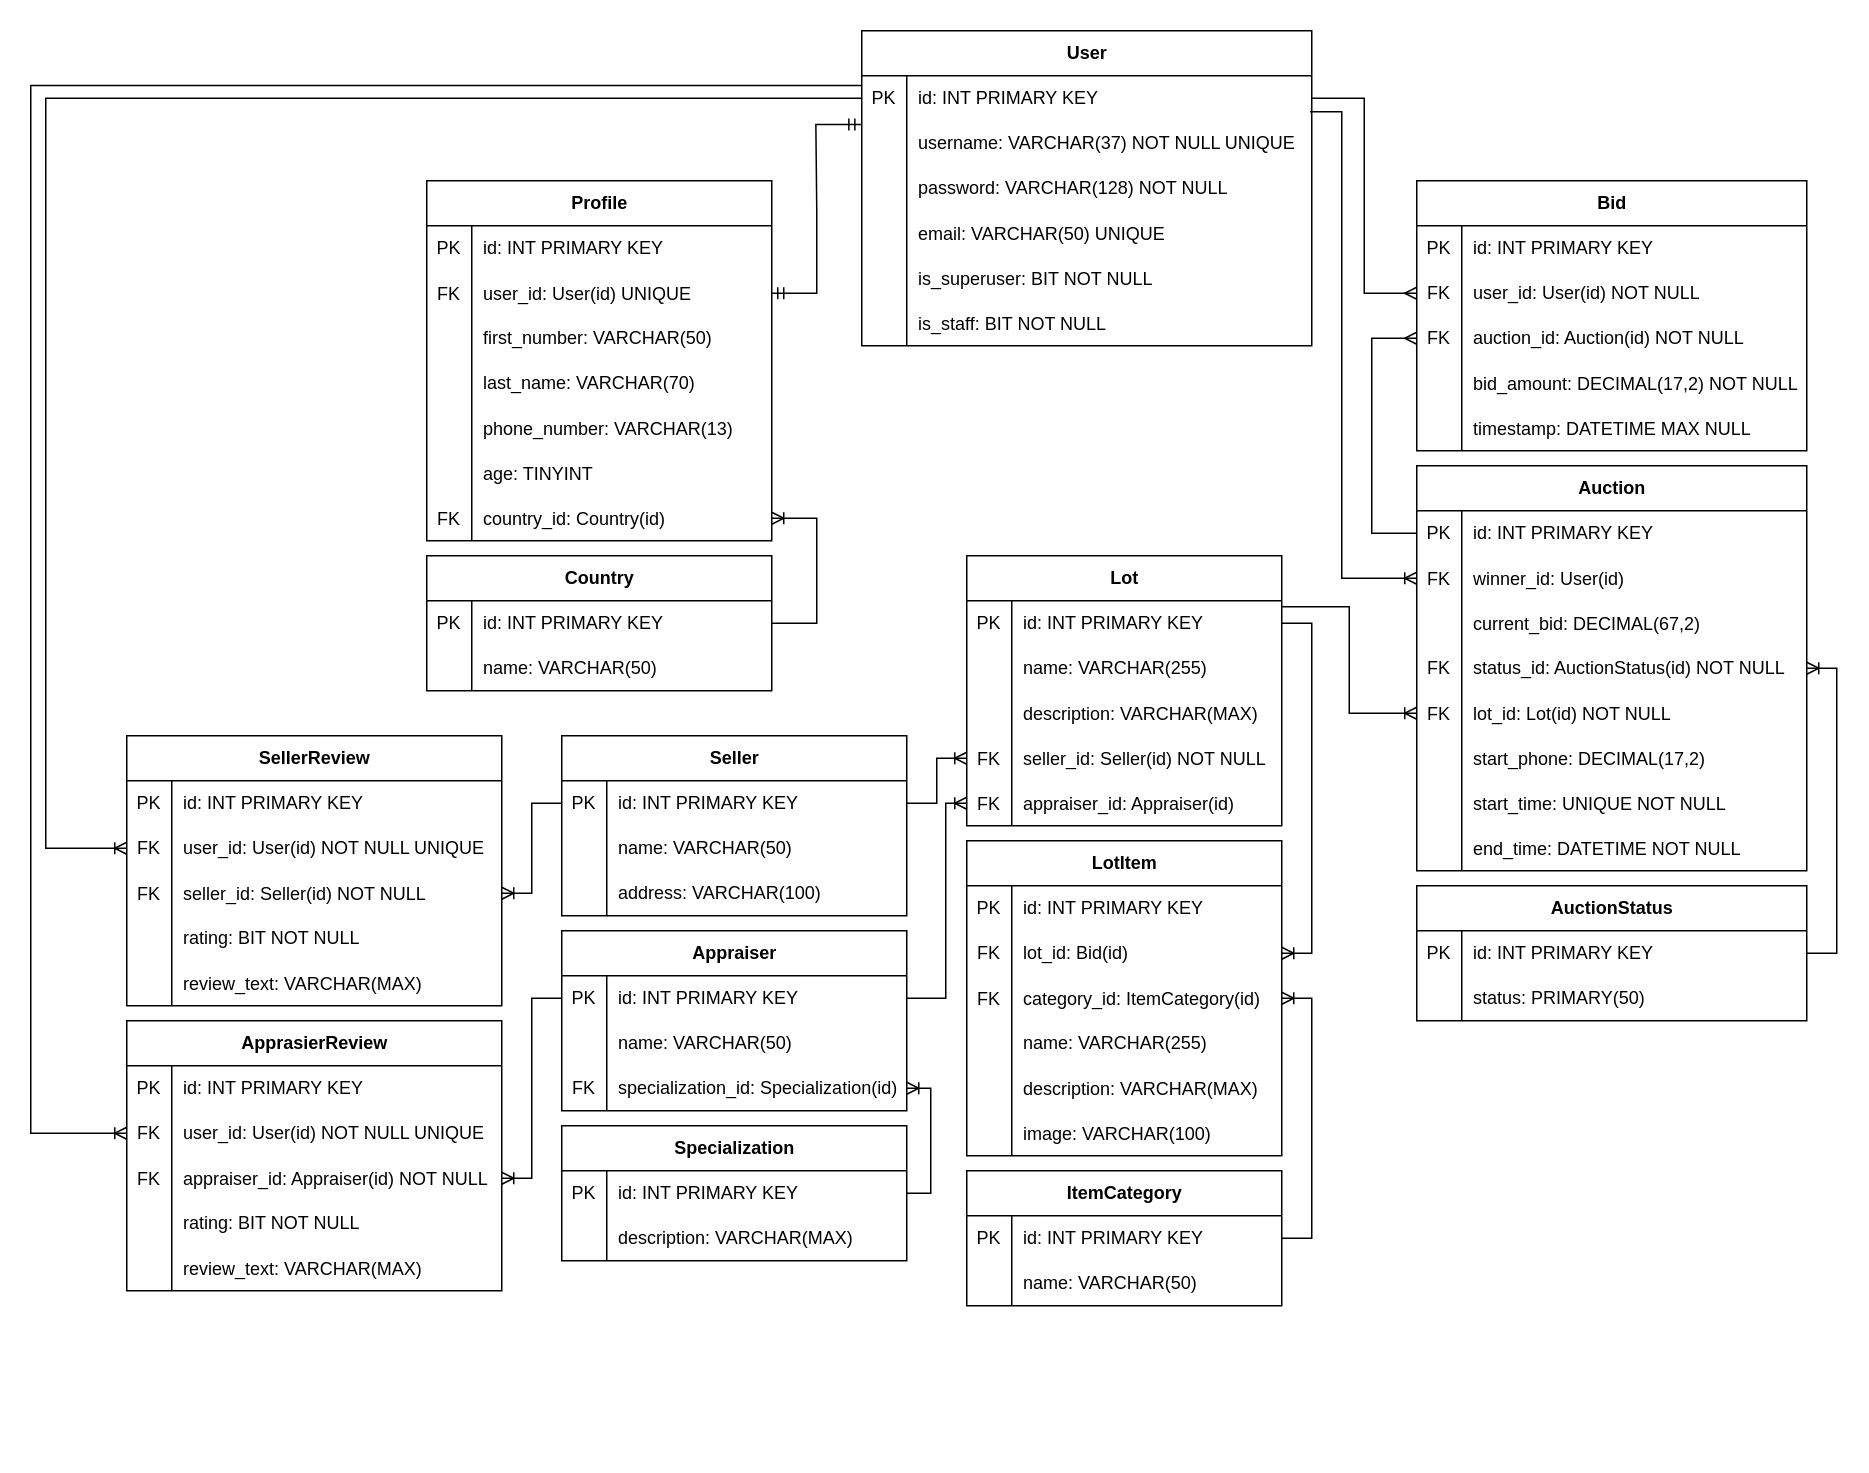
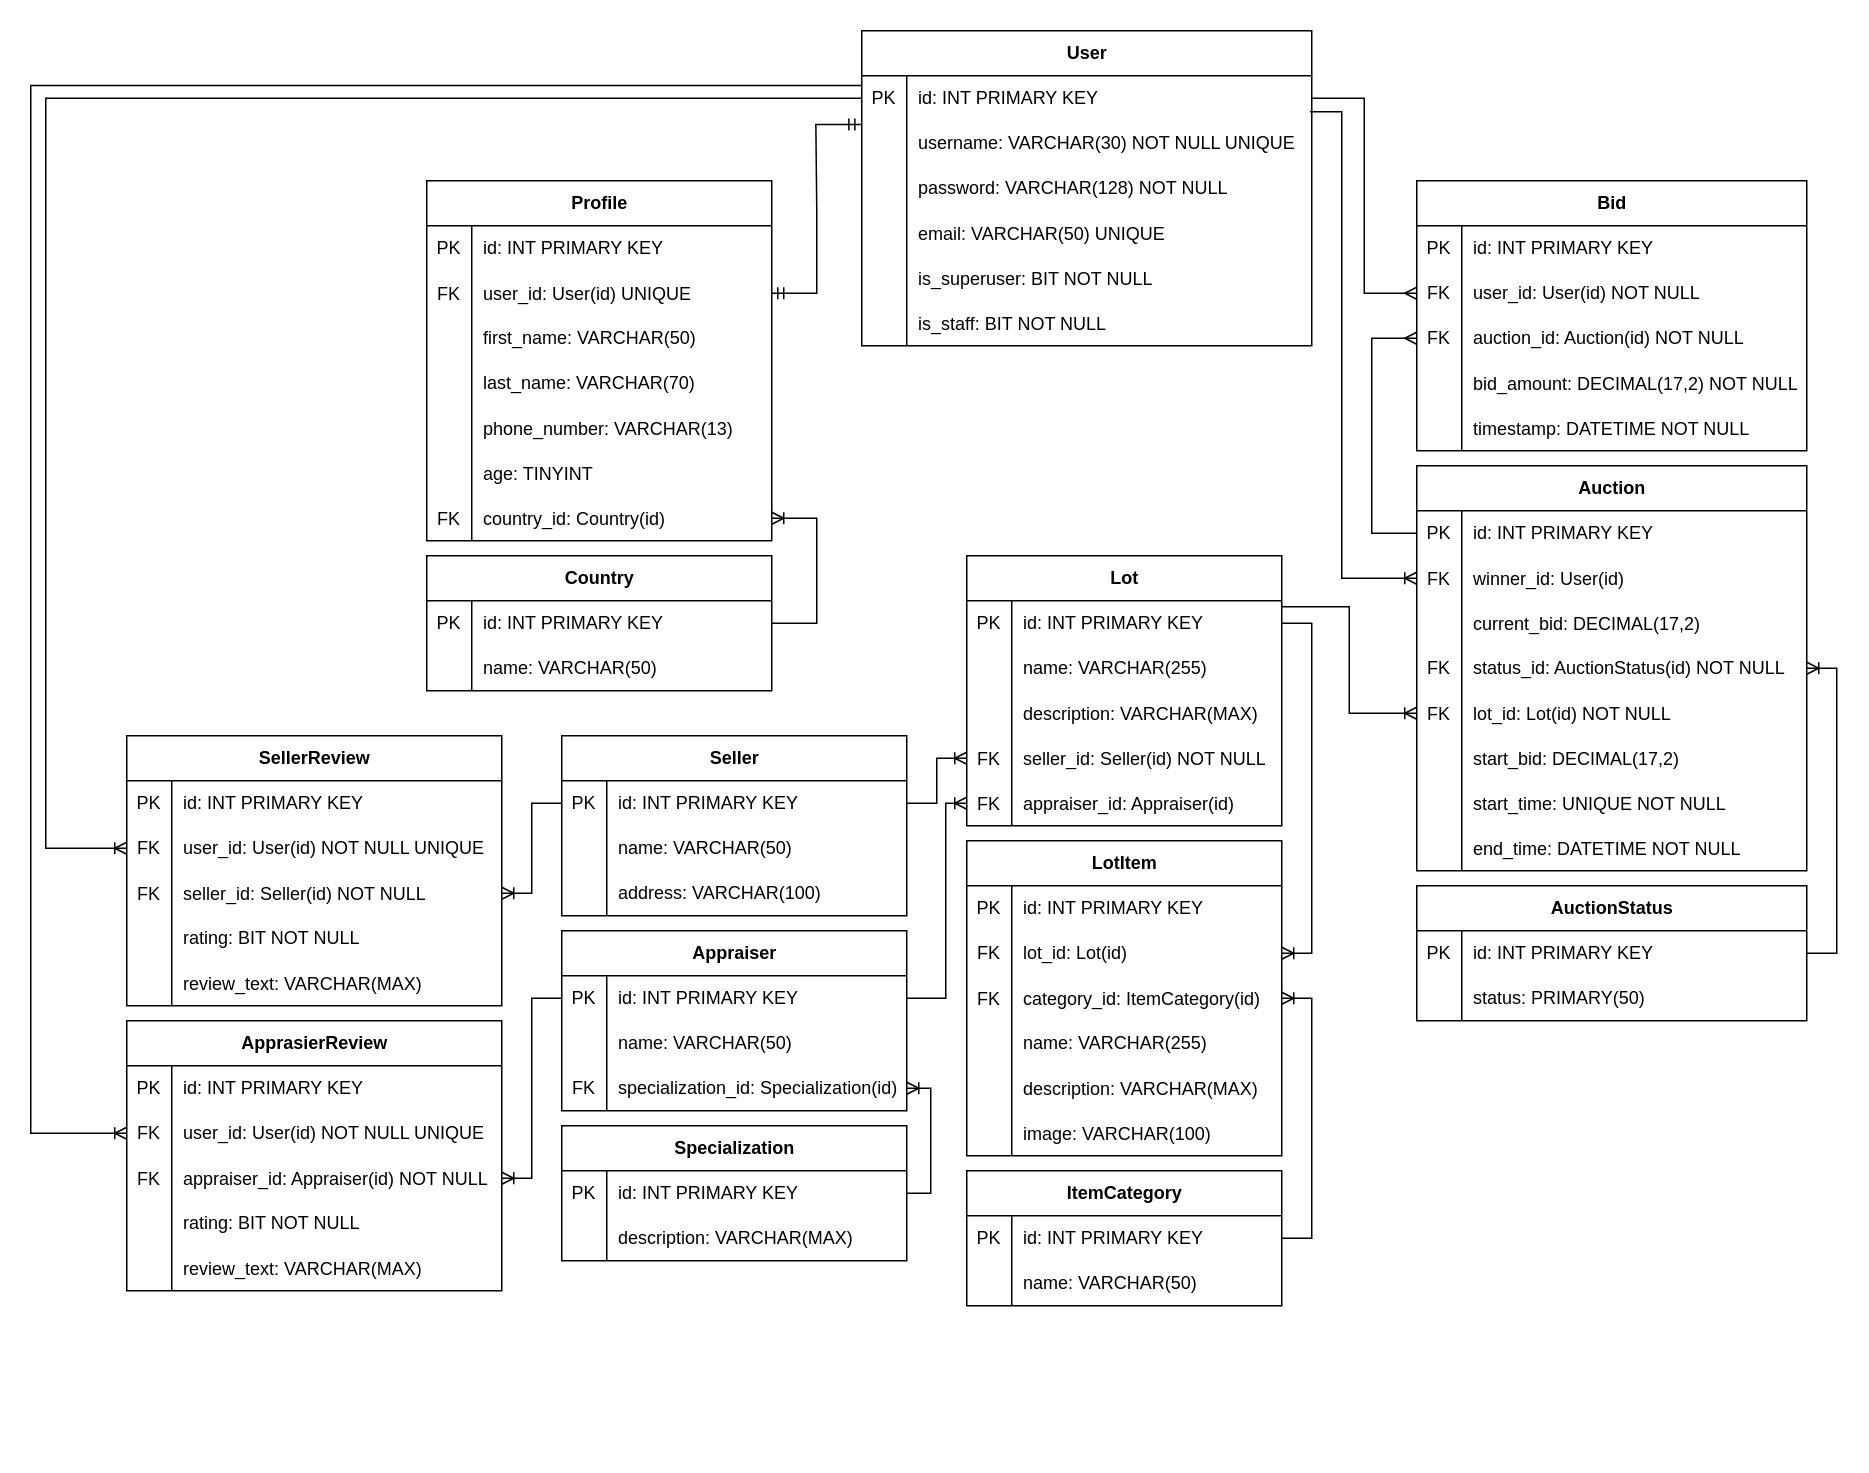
(1094, 143) -> (1094, 143)
(603, 338) -> (593, 338)
(1602, 429) -> (1602, 429)
(1595, 624) -> (1595, 624)
(1597, 759) -> (1585, 759)
(1085, 953) -> (1088, 953)
